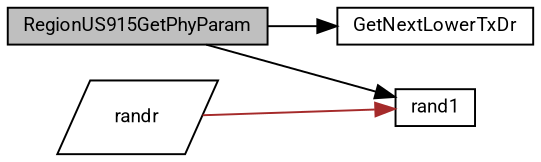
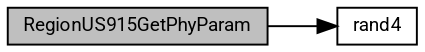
(435, 26) -> none
(435, 108) -> (377, 26)
(138, 117) -> none
